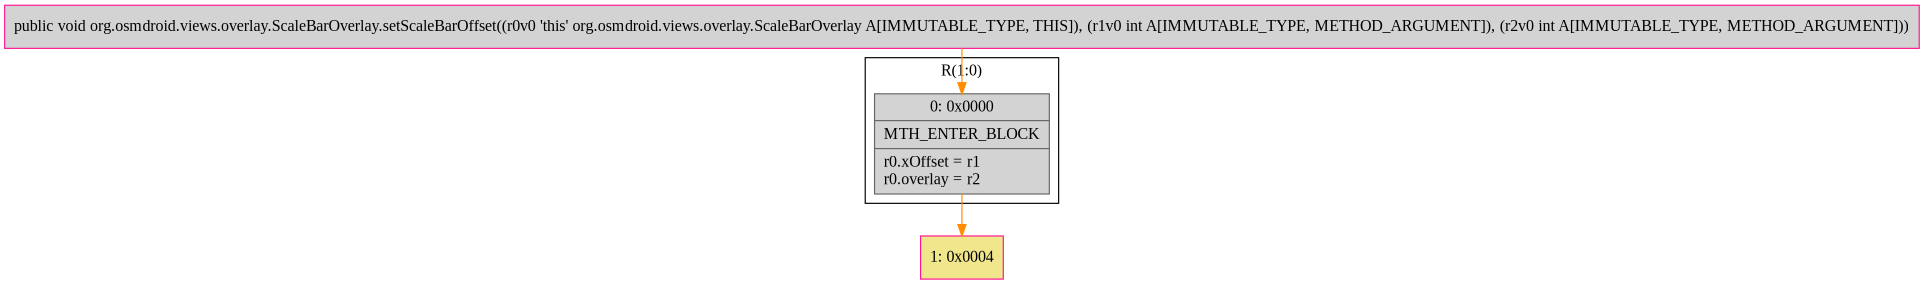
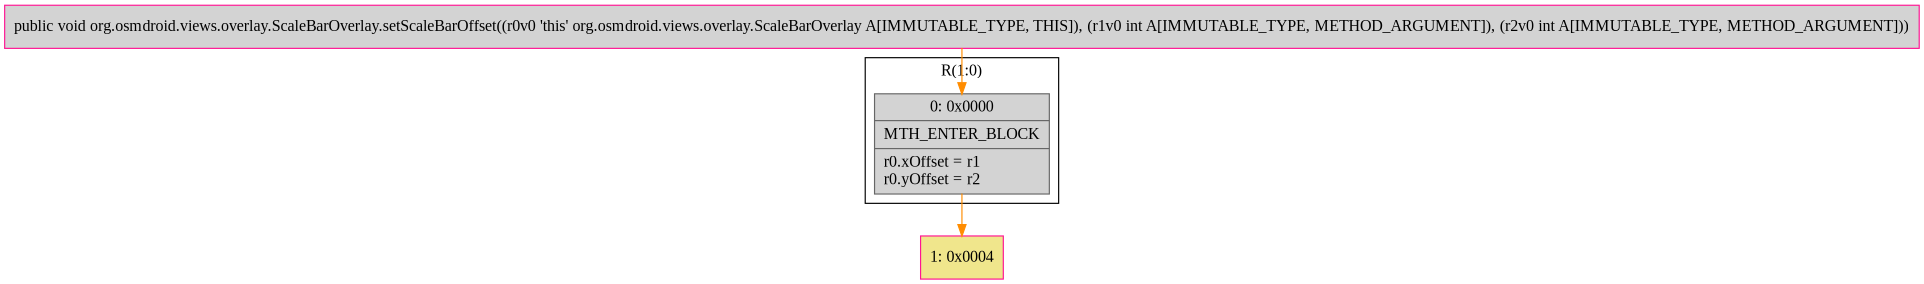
(932, 179) -> (932, 179)
